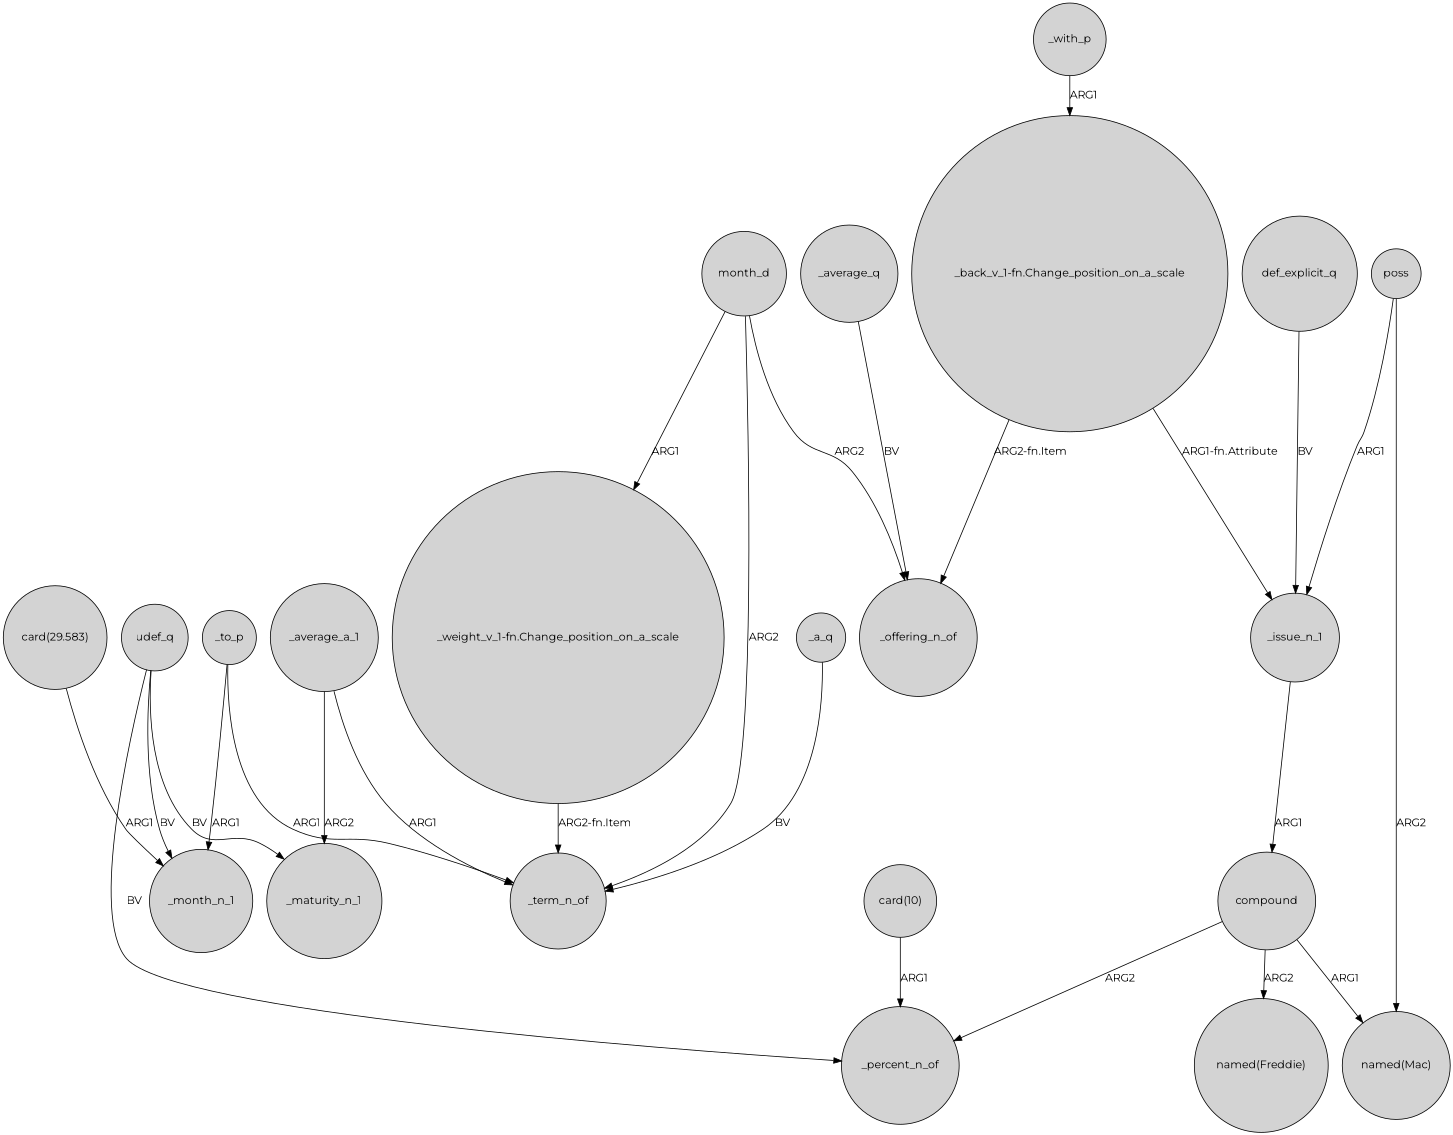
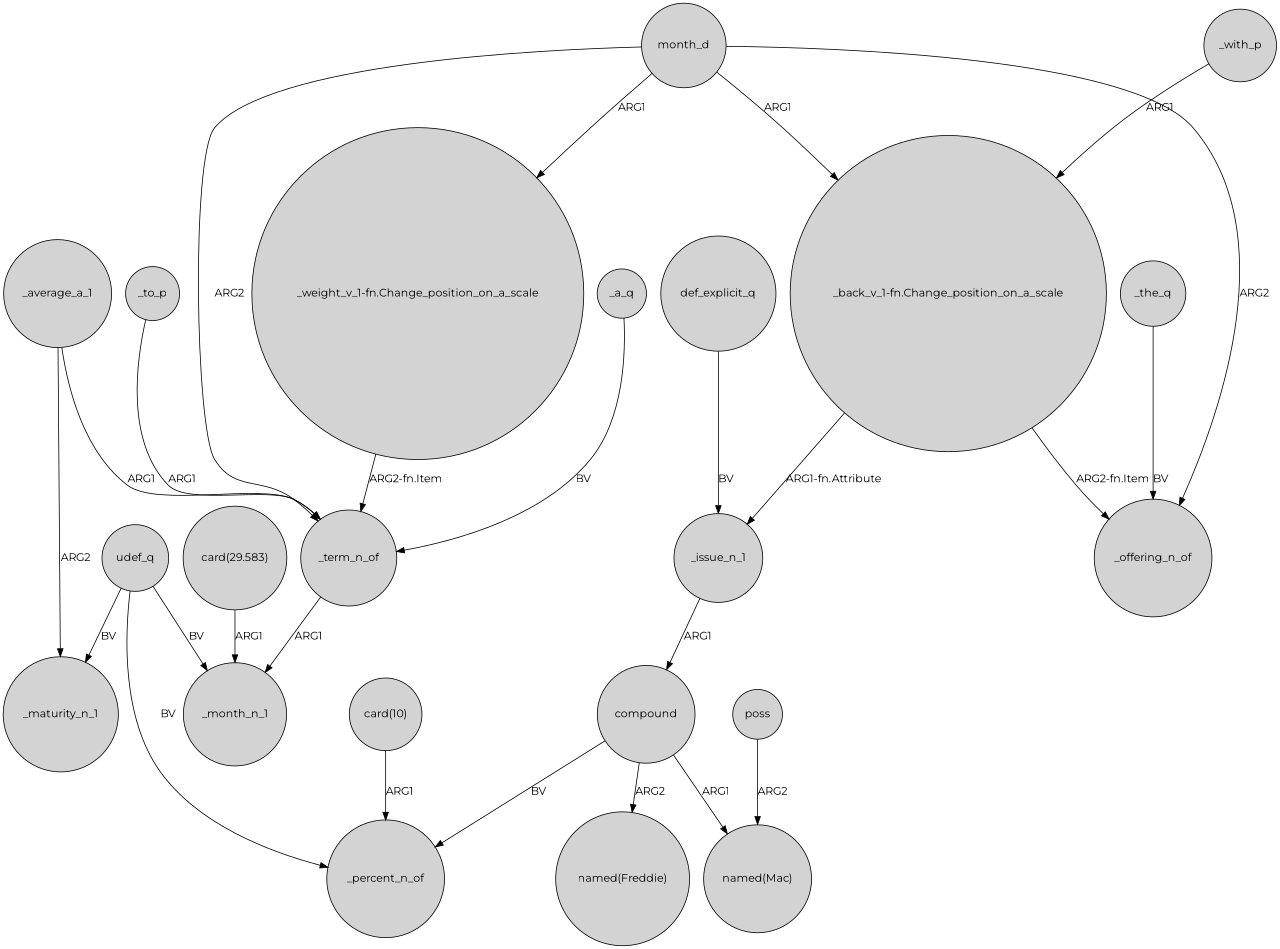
none -> (776, 122)
(849, 274) -> (1153, 294)
(1358, 444) -> none
(219, 753) -> (295, 632)
(1120, 979) -> (539, 792)
